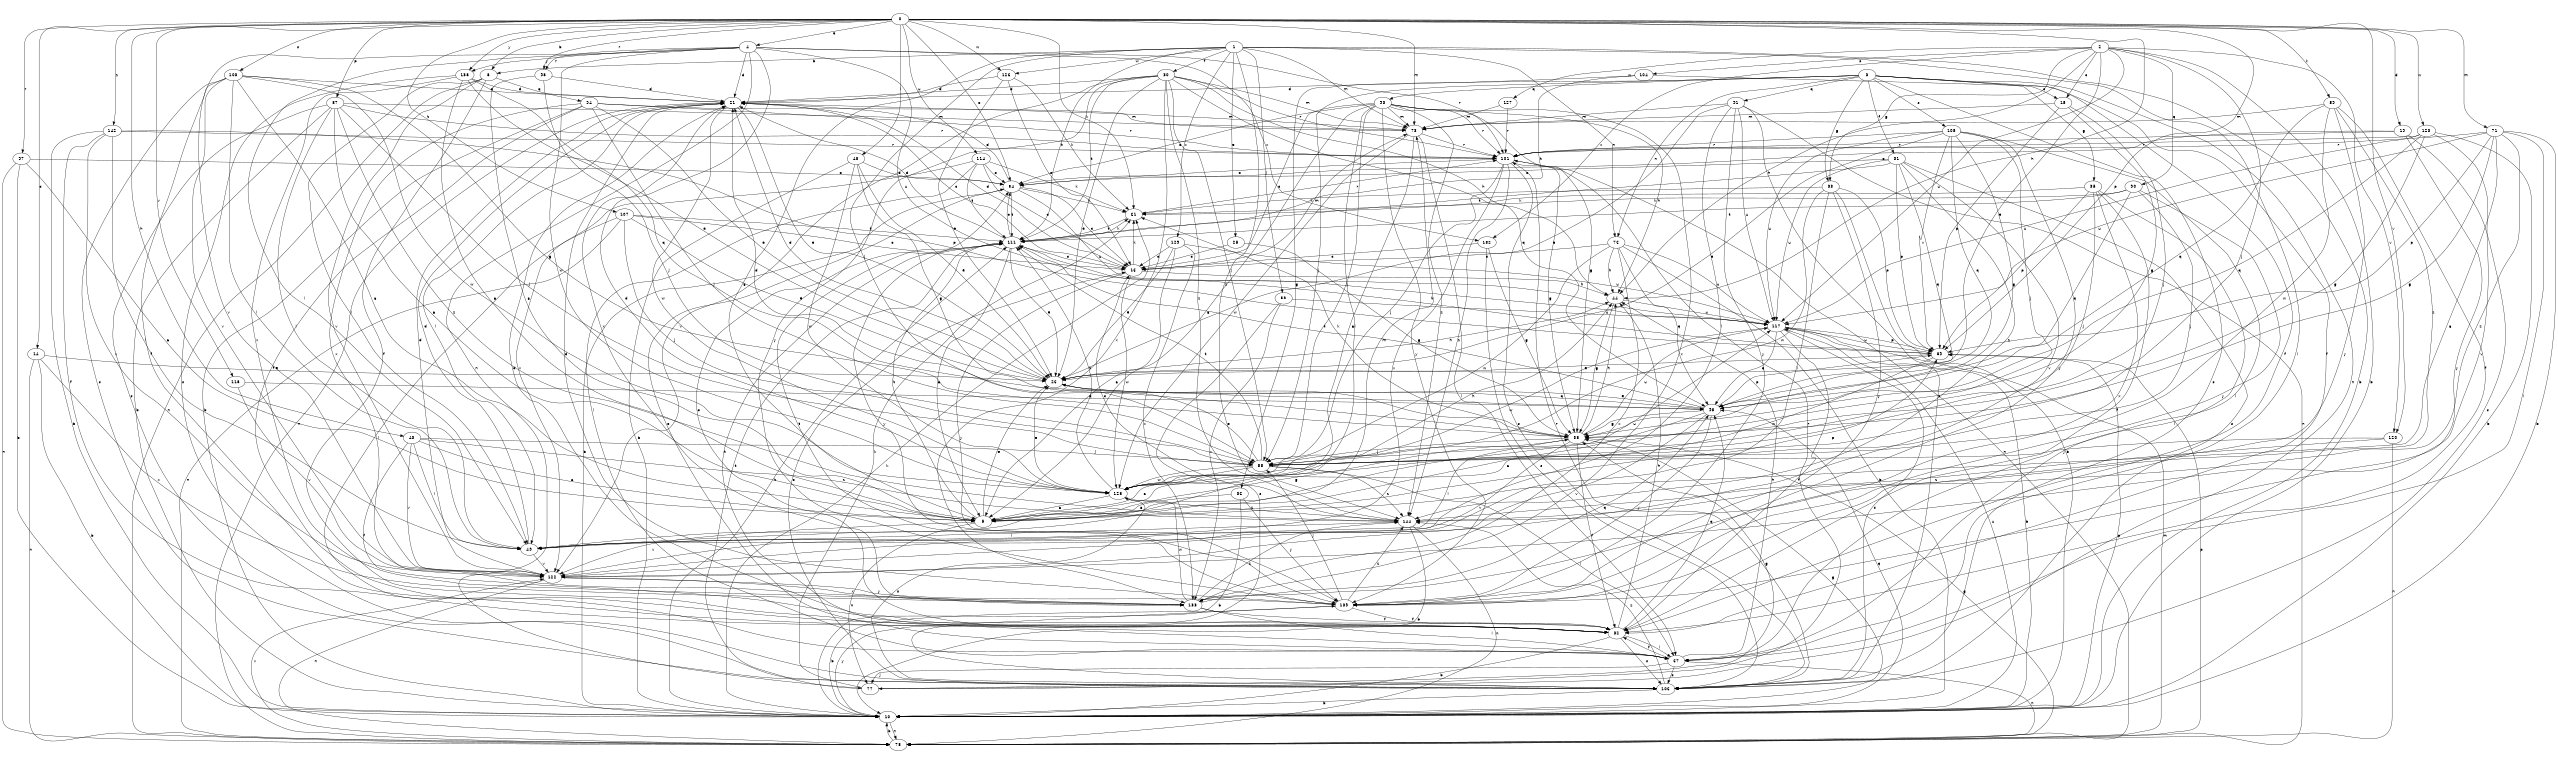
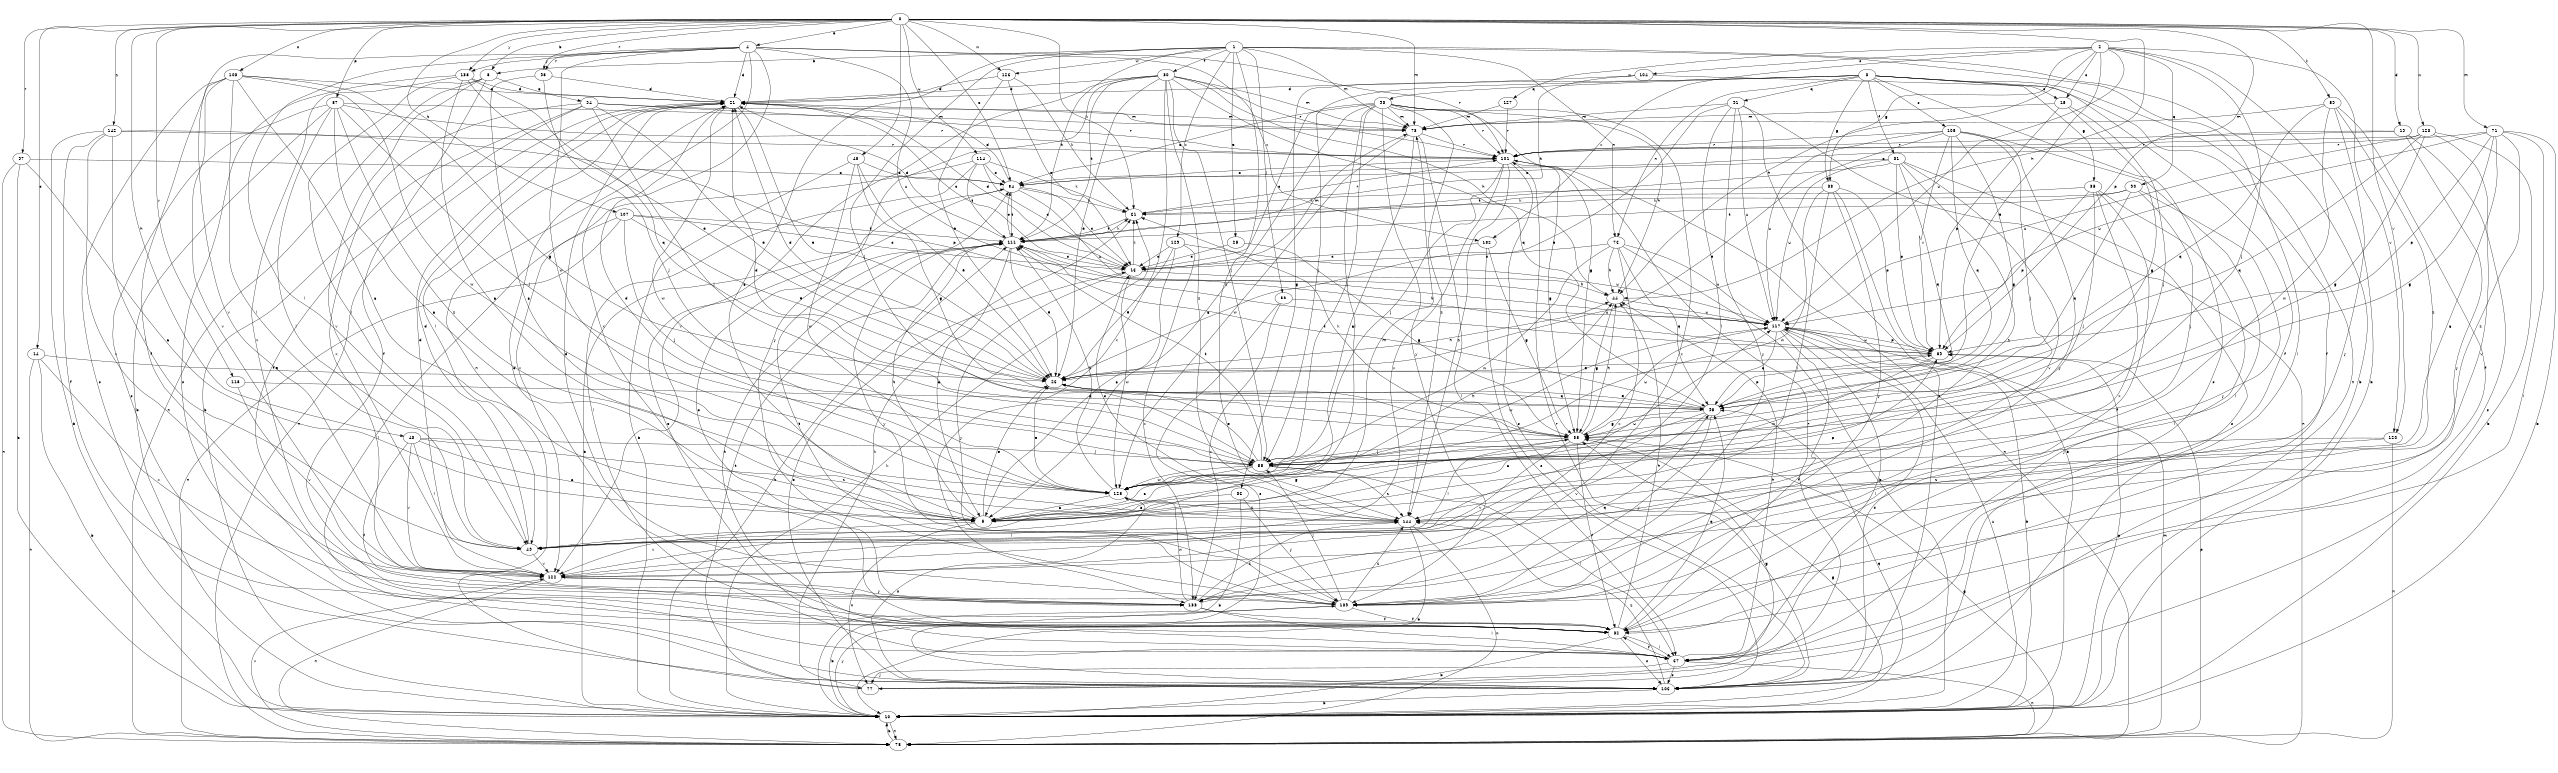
none -> (1846, 524)
